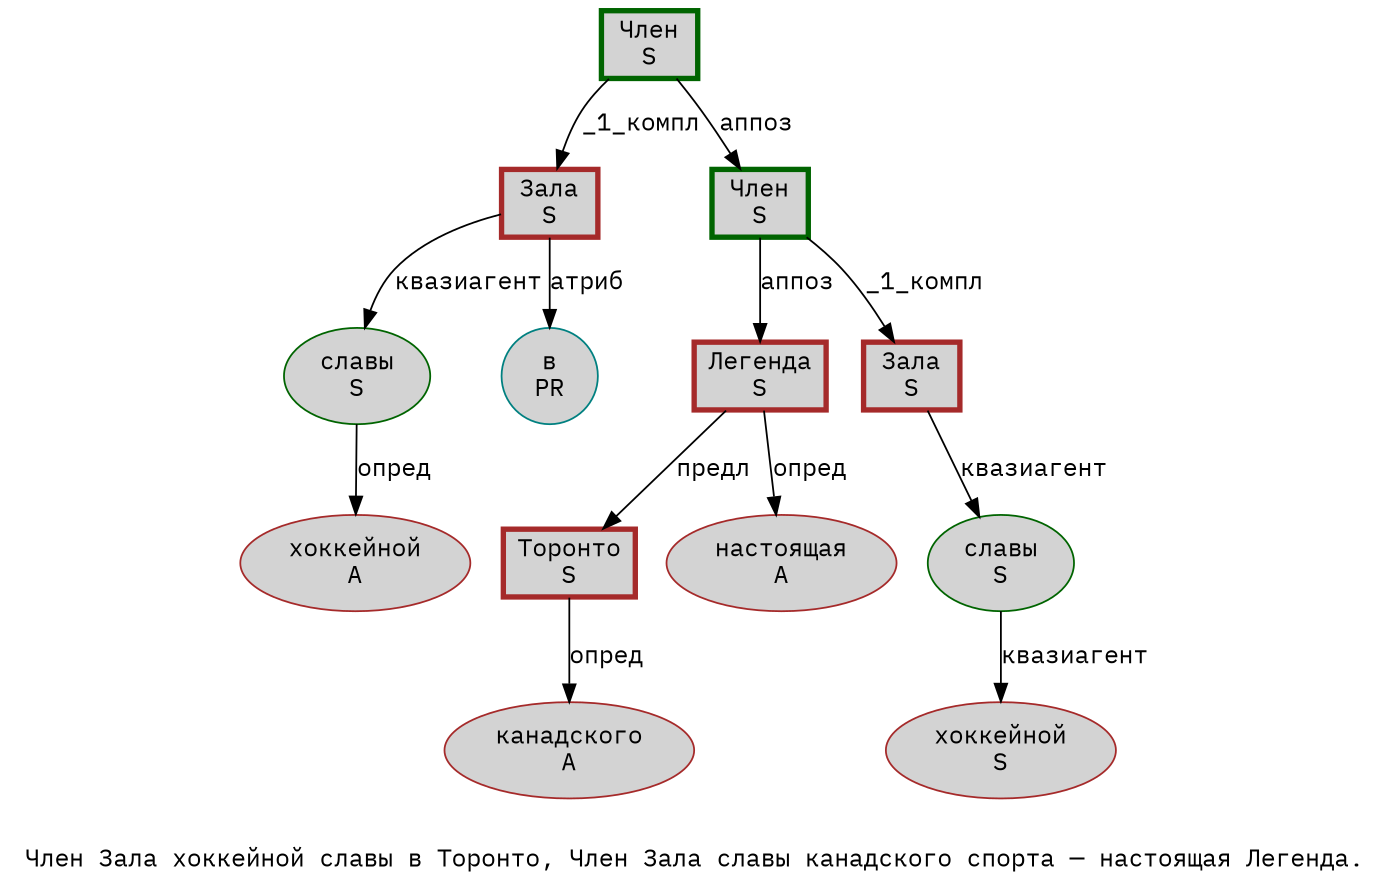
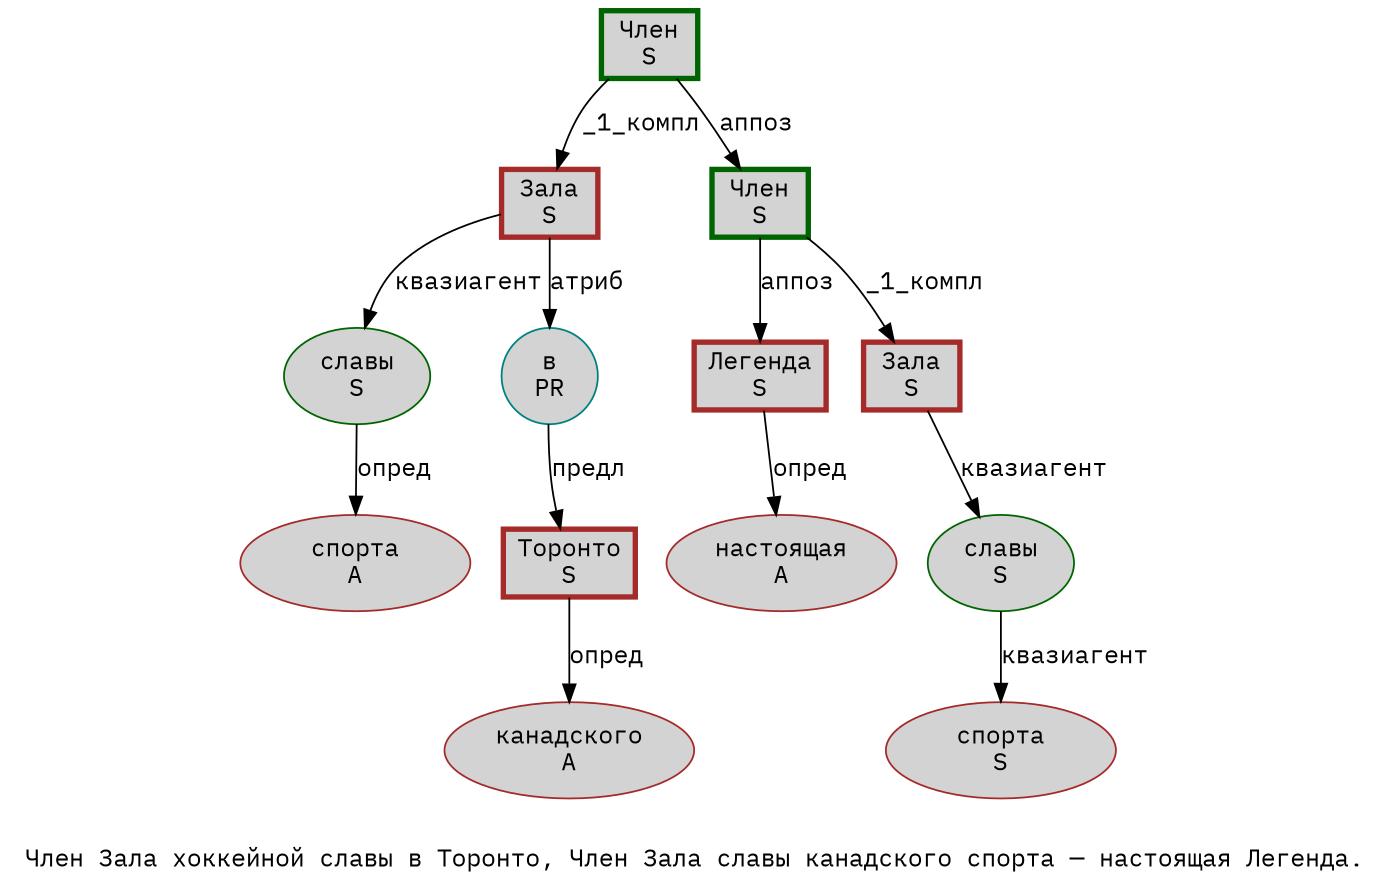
(671, 464) -> (550, 468)
(355, 563) -> (355, 563)
(1001, 750) -> (1001, 750)
